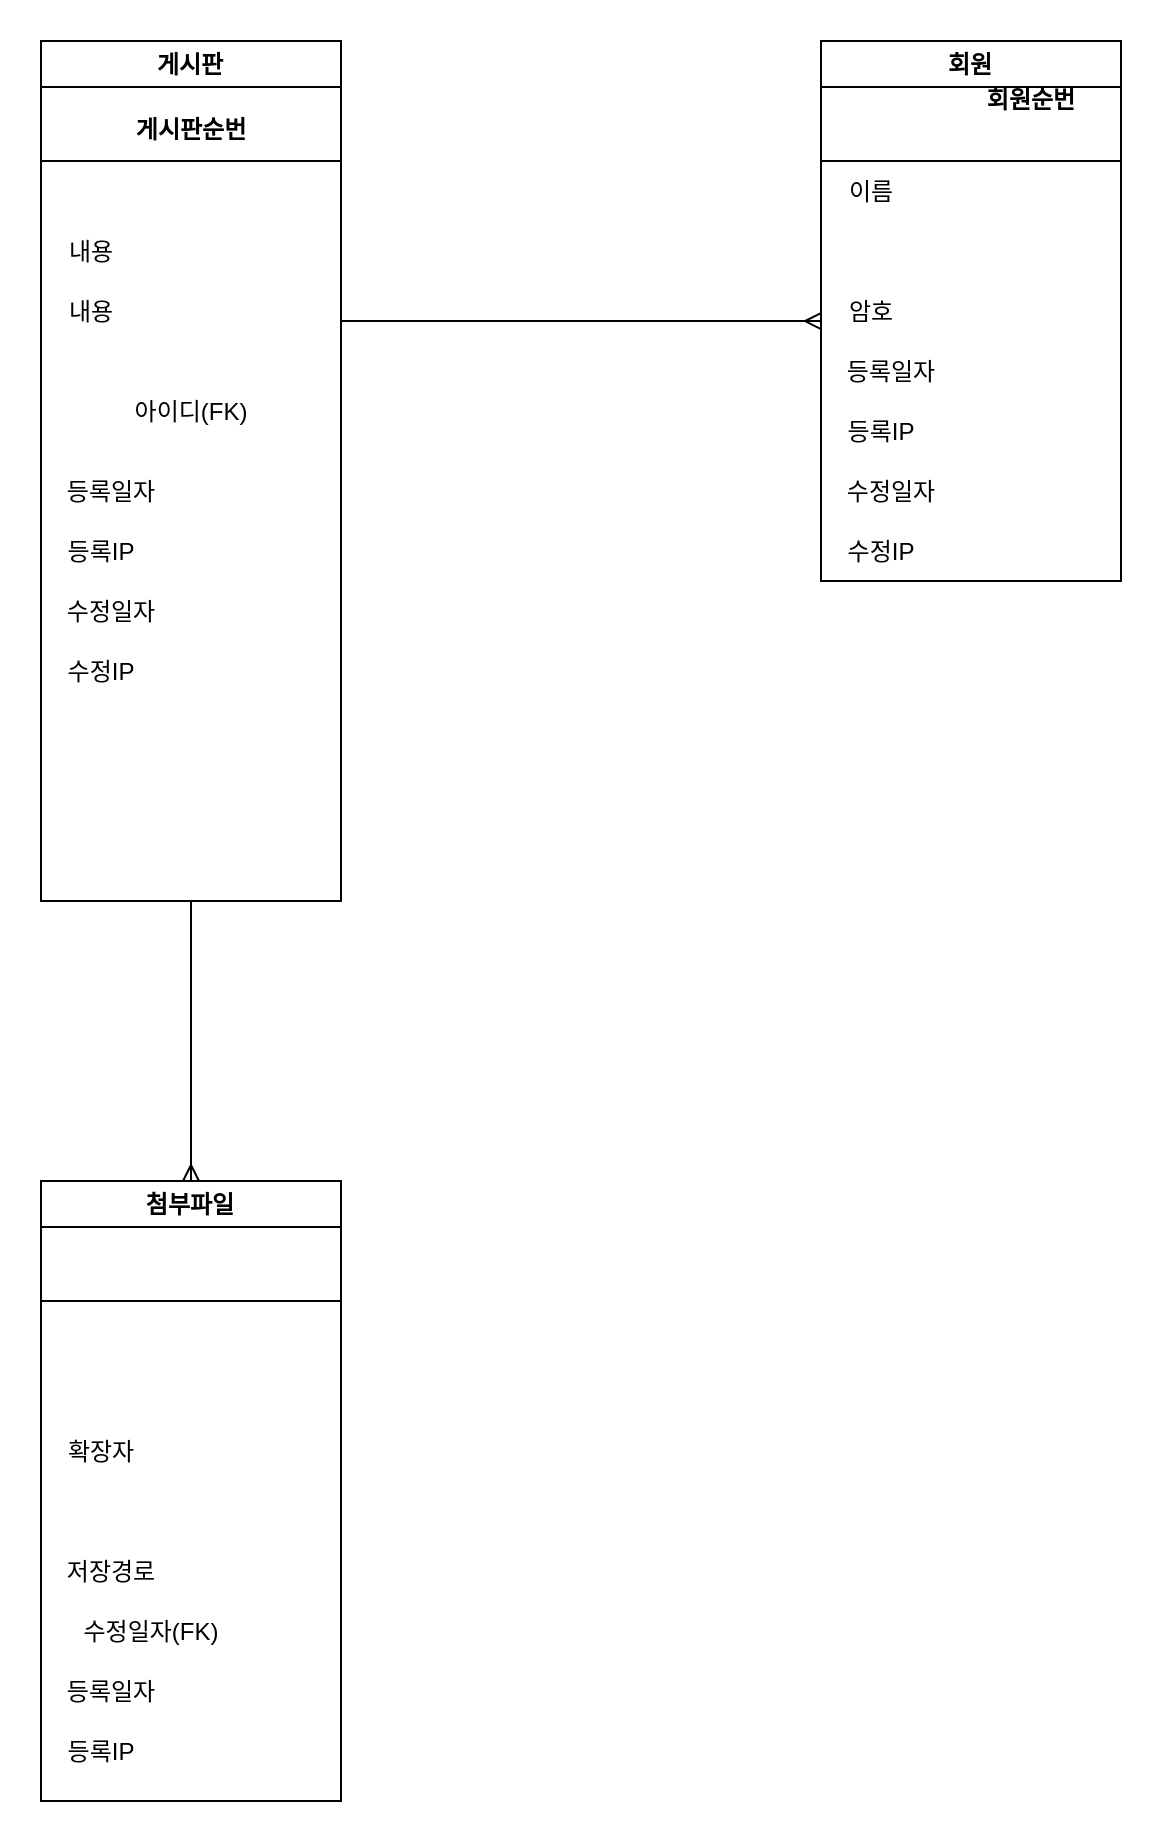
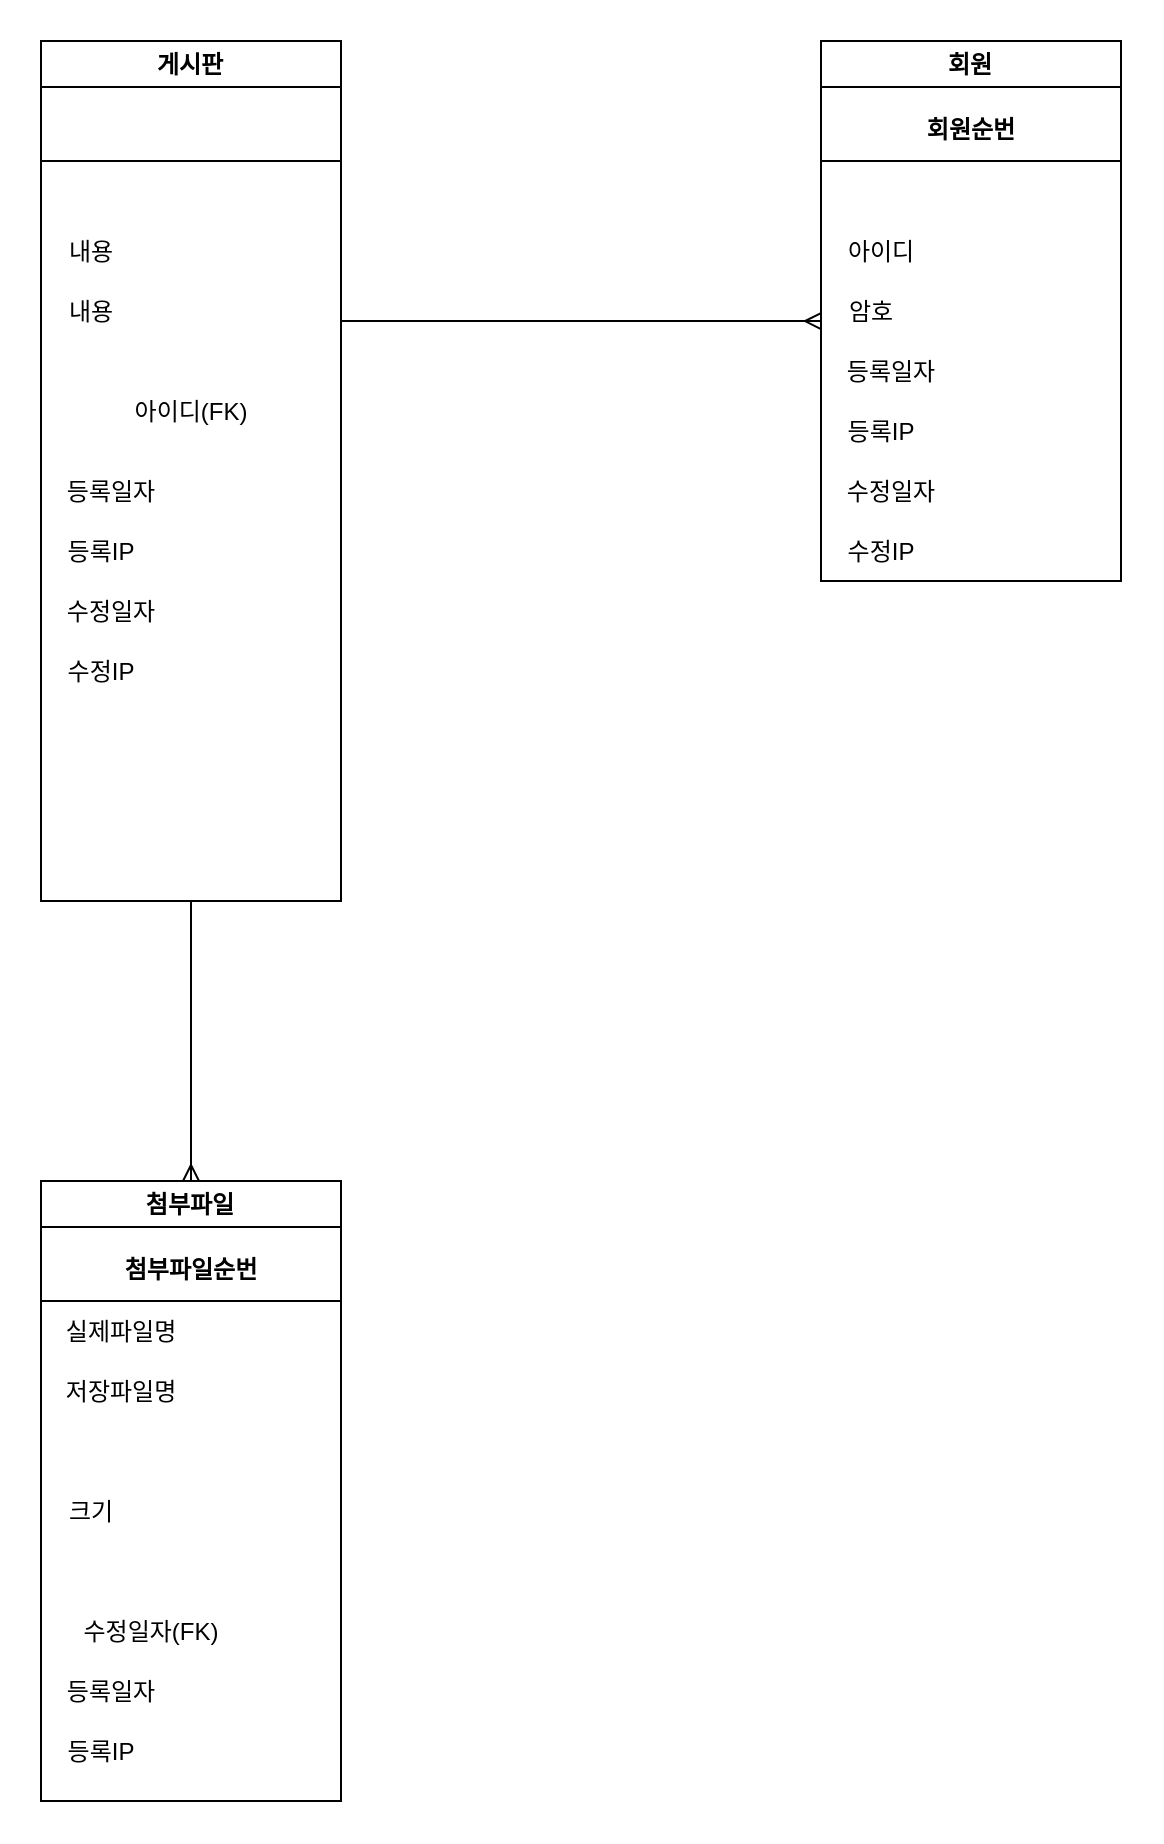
(1031, 101) -> (971, 131)
(191, 131) -> none
(871, 191) -> none
none -> (881, 251)
none -> (191, 1271)
none -> (121, 1331)
none -> (121, 1391)
(101, 1451) -> none
none -> (91, 1511)
(111, 1571) -> none
